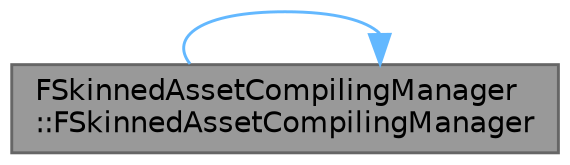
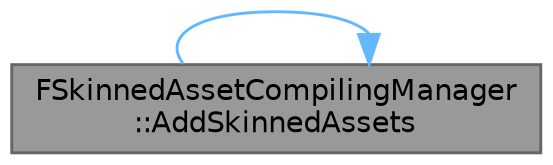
(285, 109) -> (276, 109)
